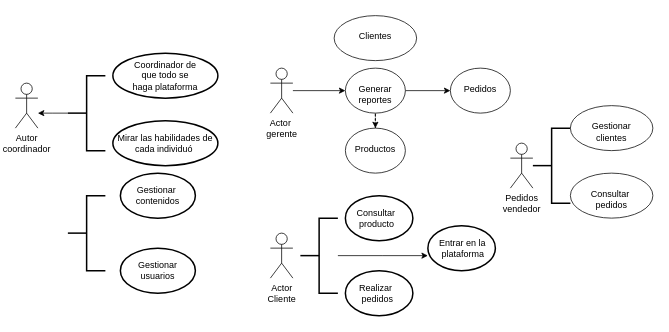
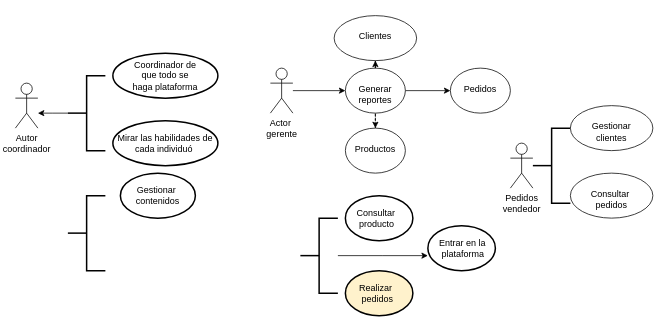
none -> (375, 64)
(282, 255) -> none
(158, 270) -> none
(379, 293) -> (379, 293)
